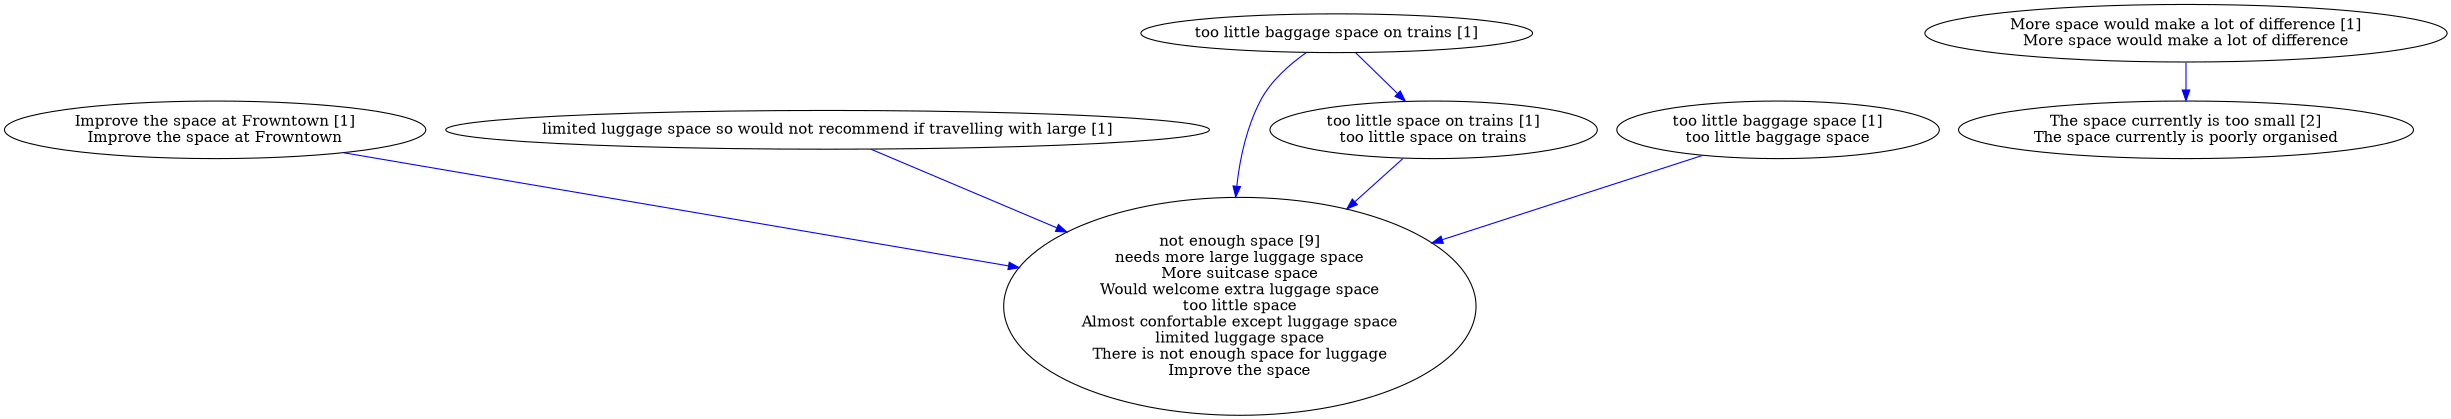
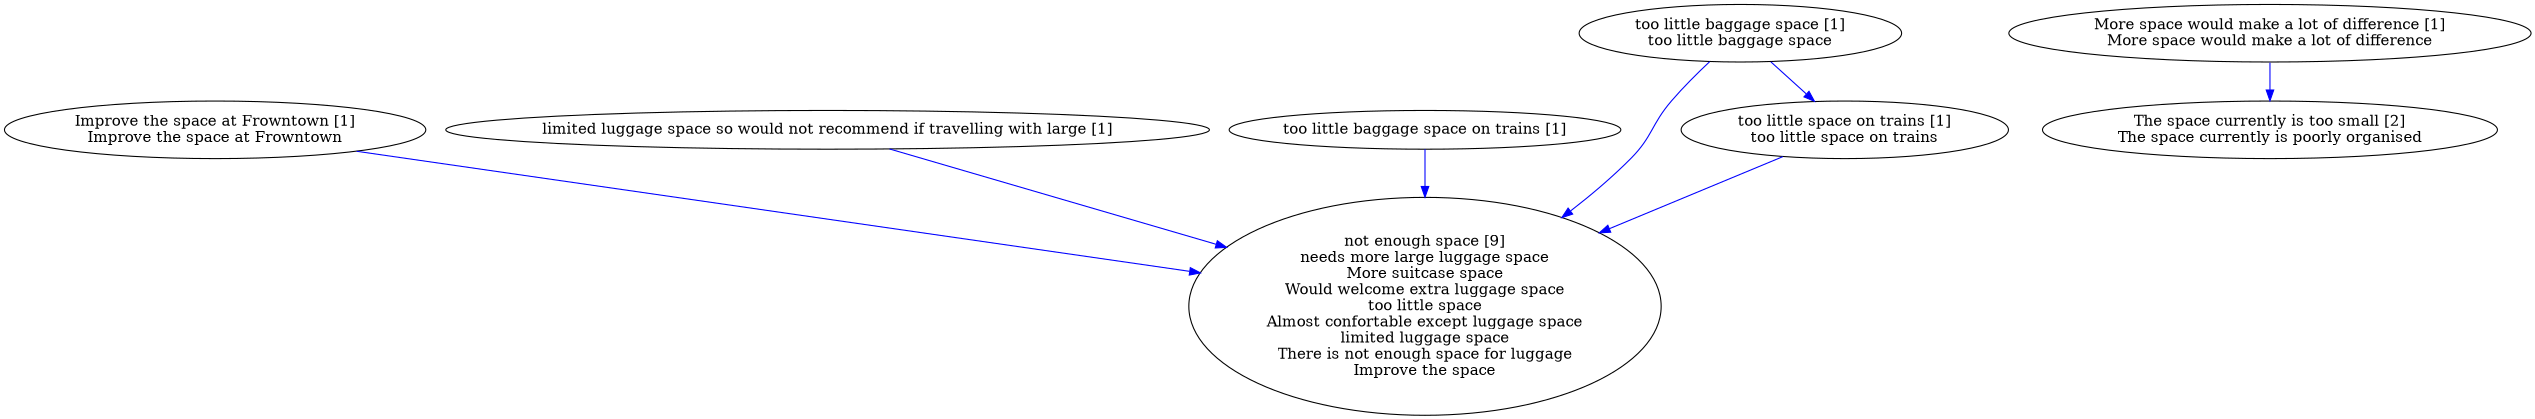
(1377, 73) -> (1789, 78)
